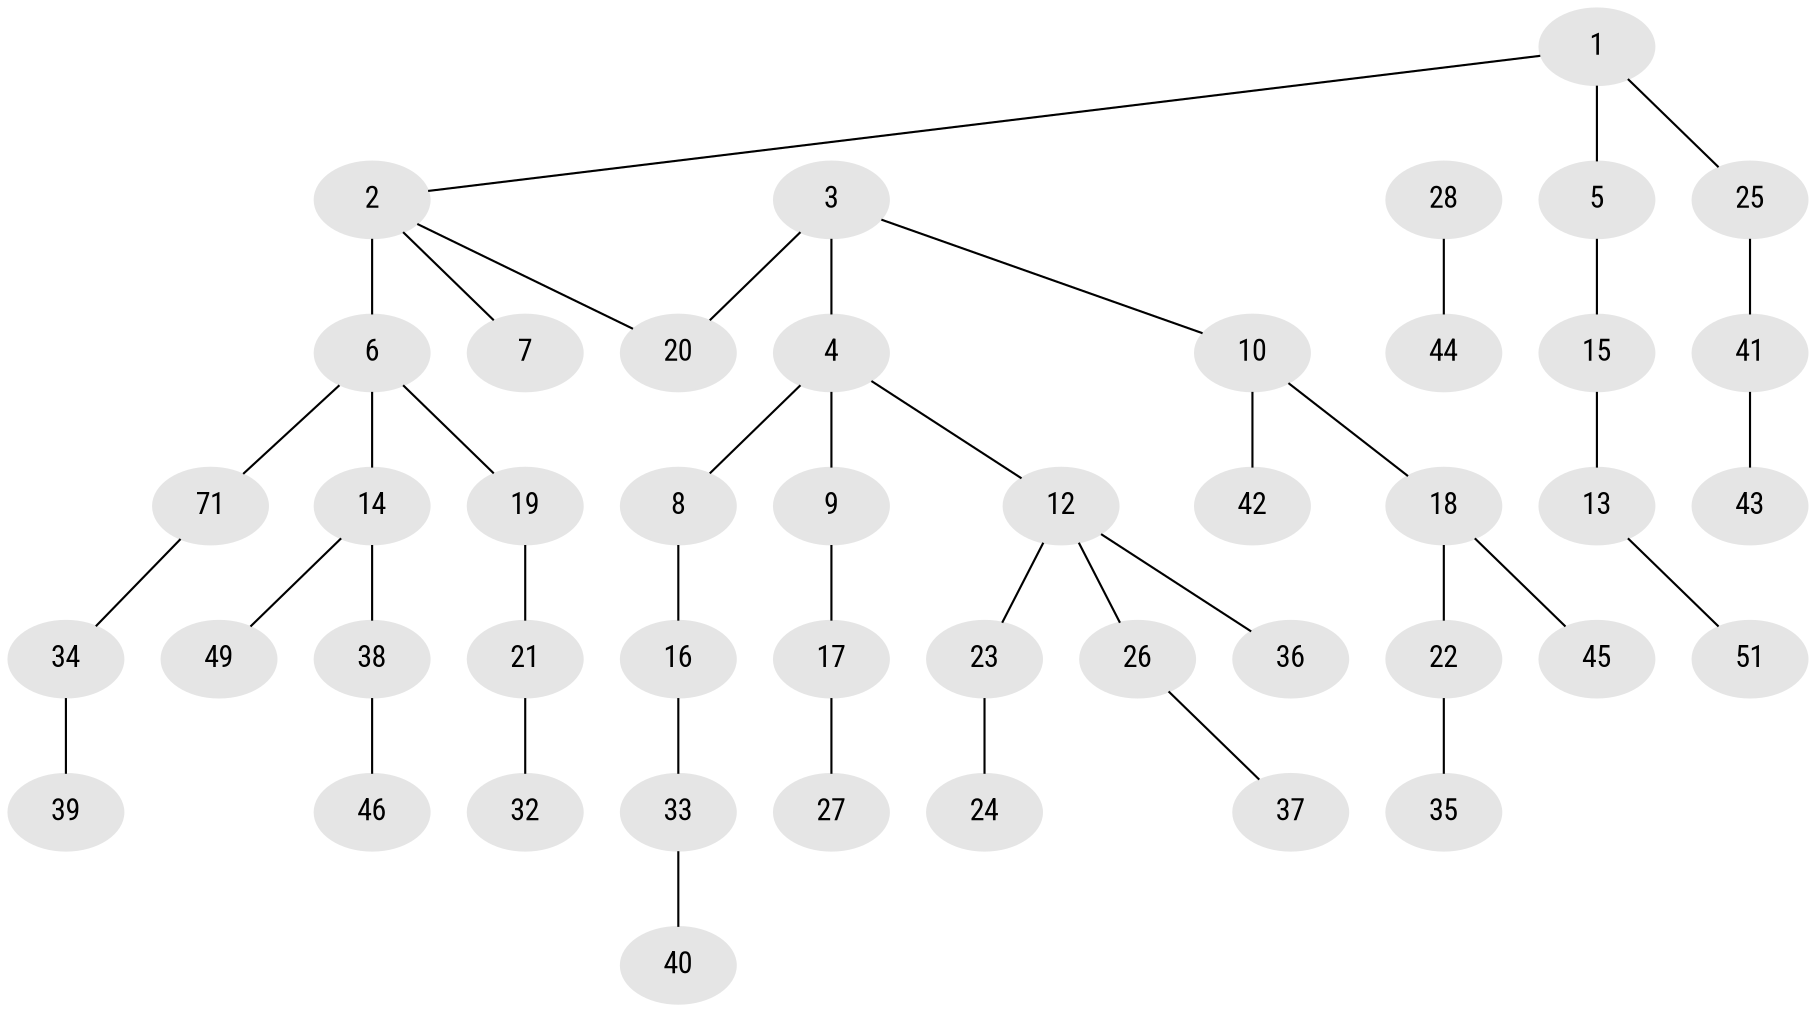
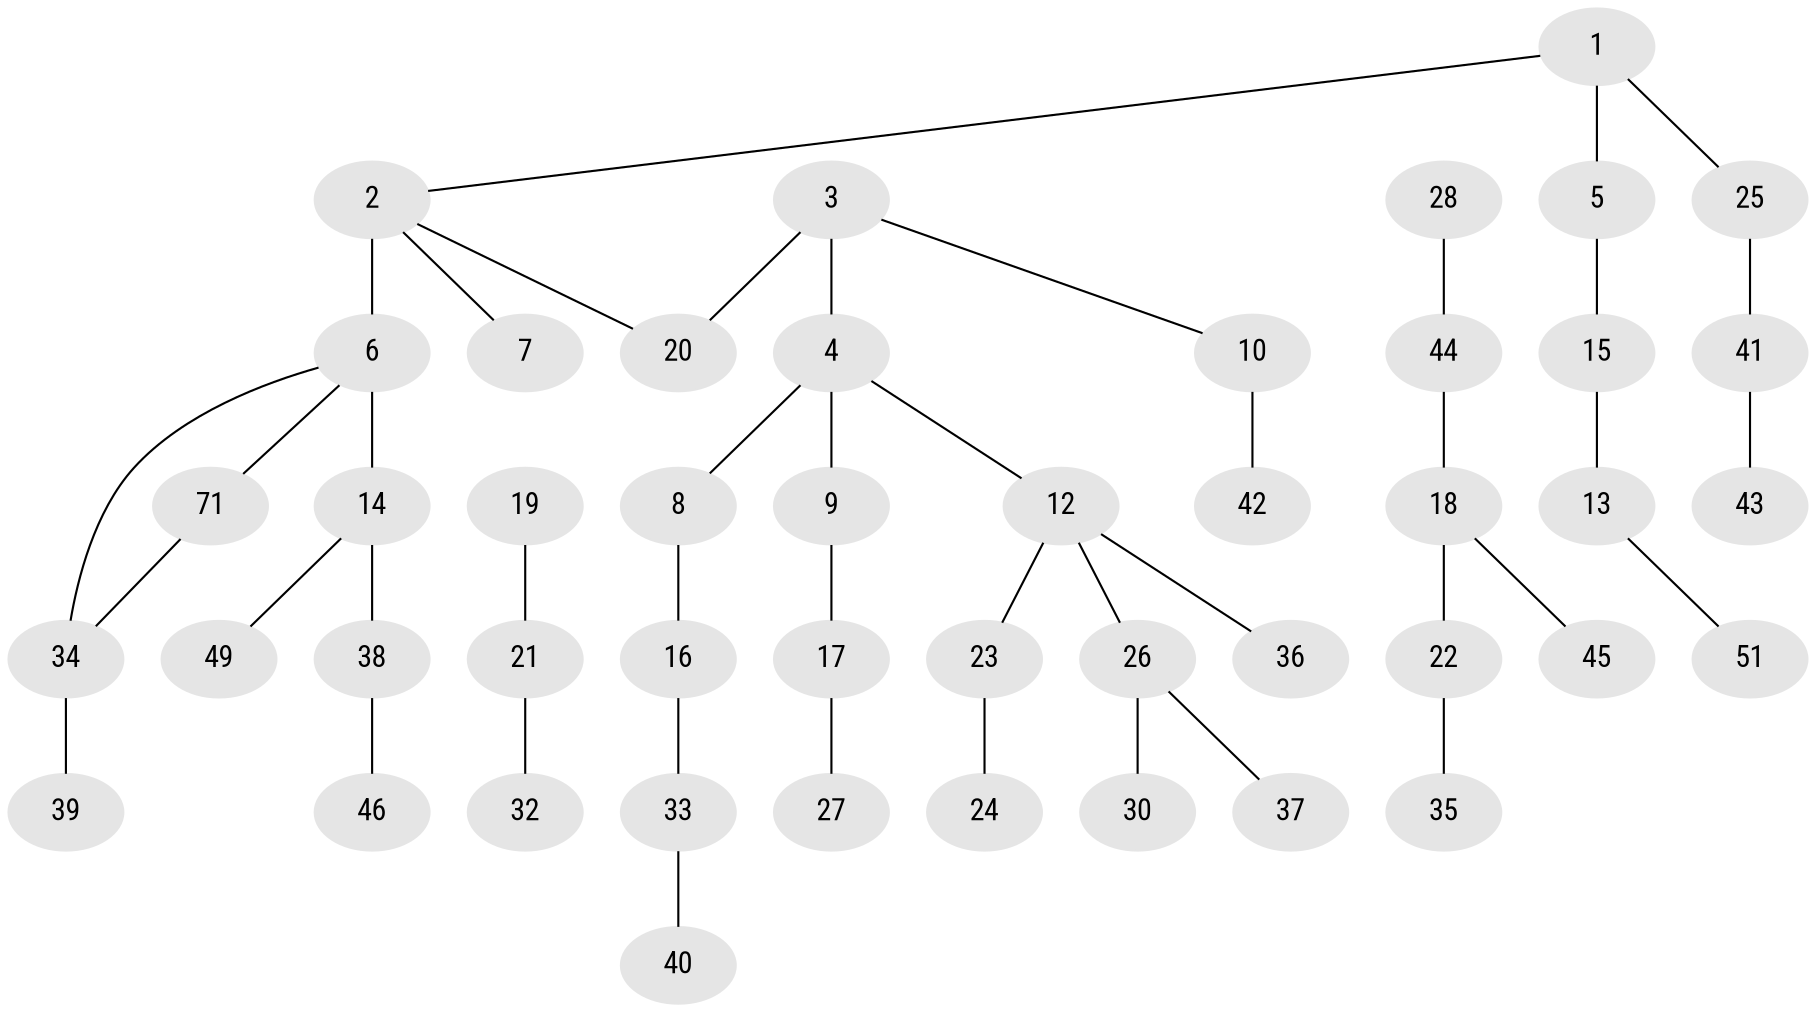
(448, 429) -> (150, 452)
(1348, 430) -> (1444, 430)
none -> (1138, 812)
